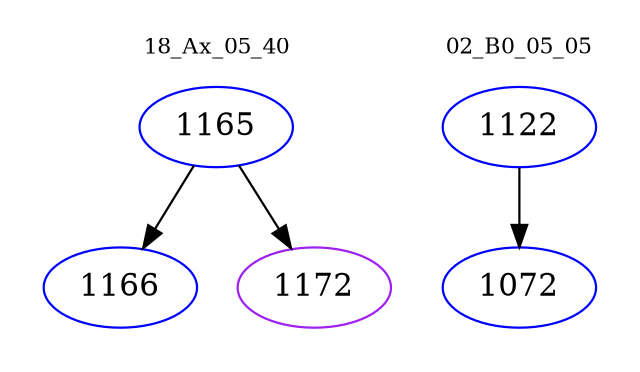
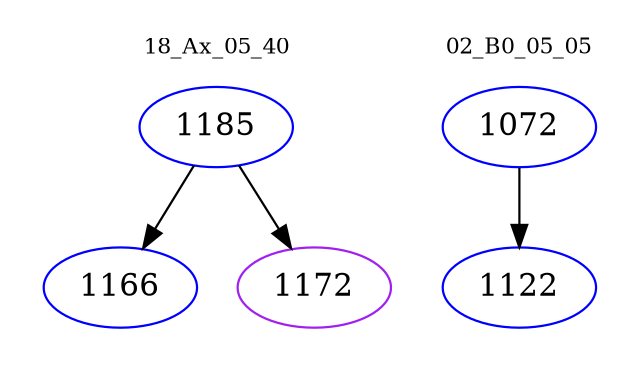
(216, 127) -> (216, 127)
(519, 196) -> (519, 196)
